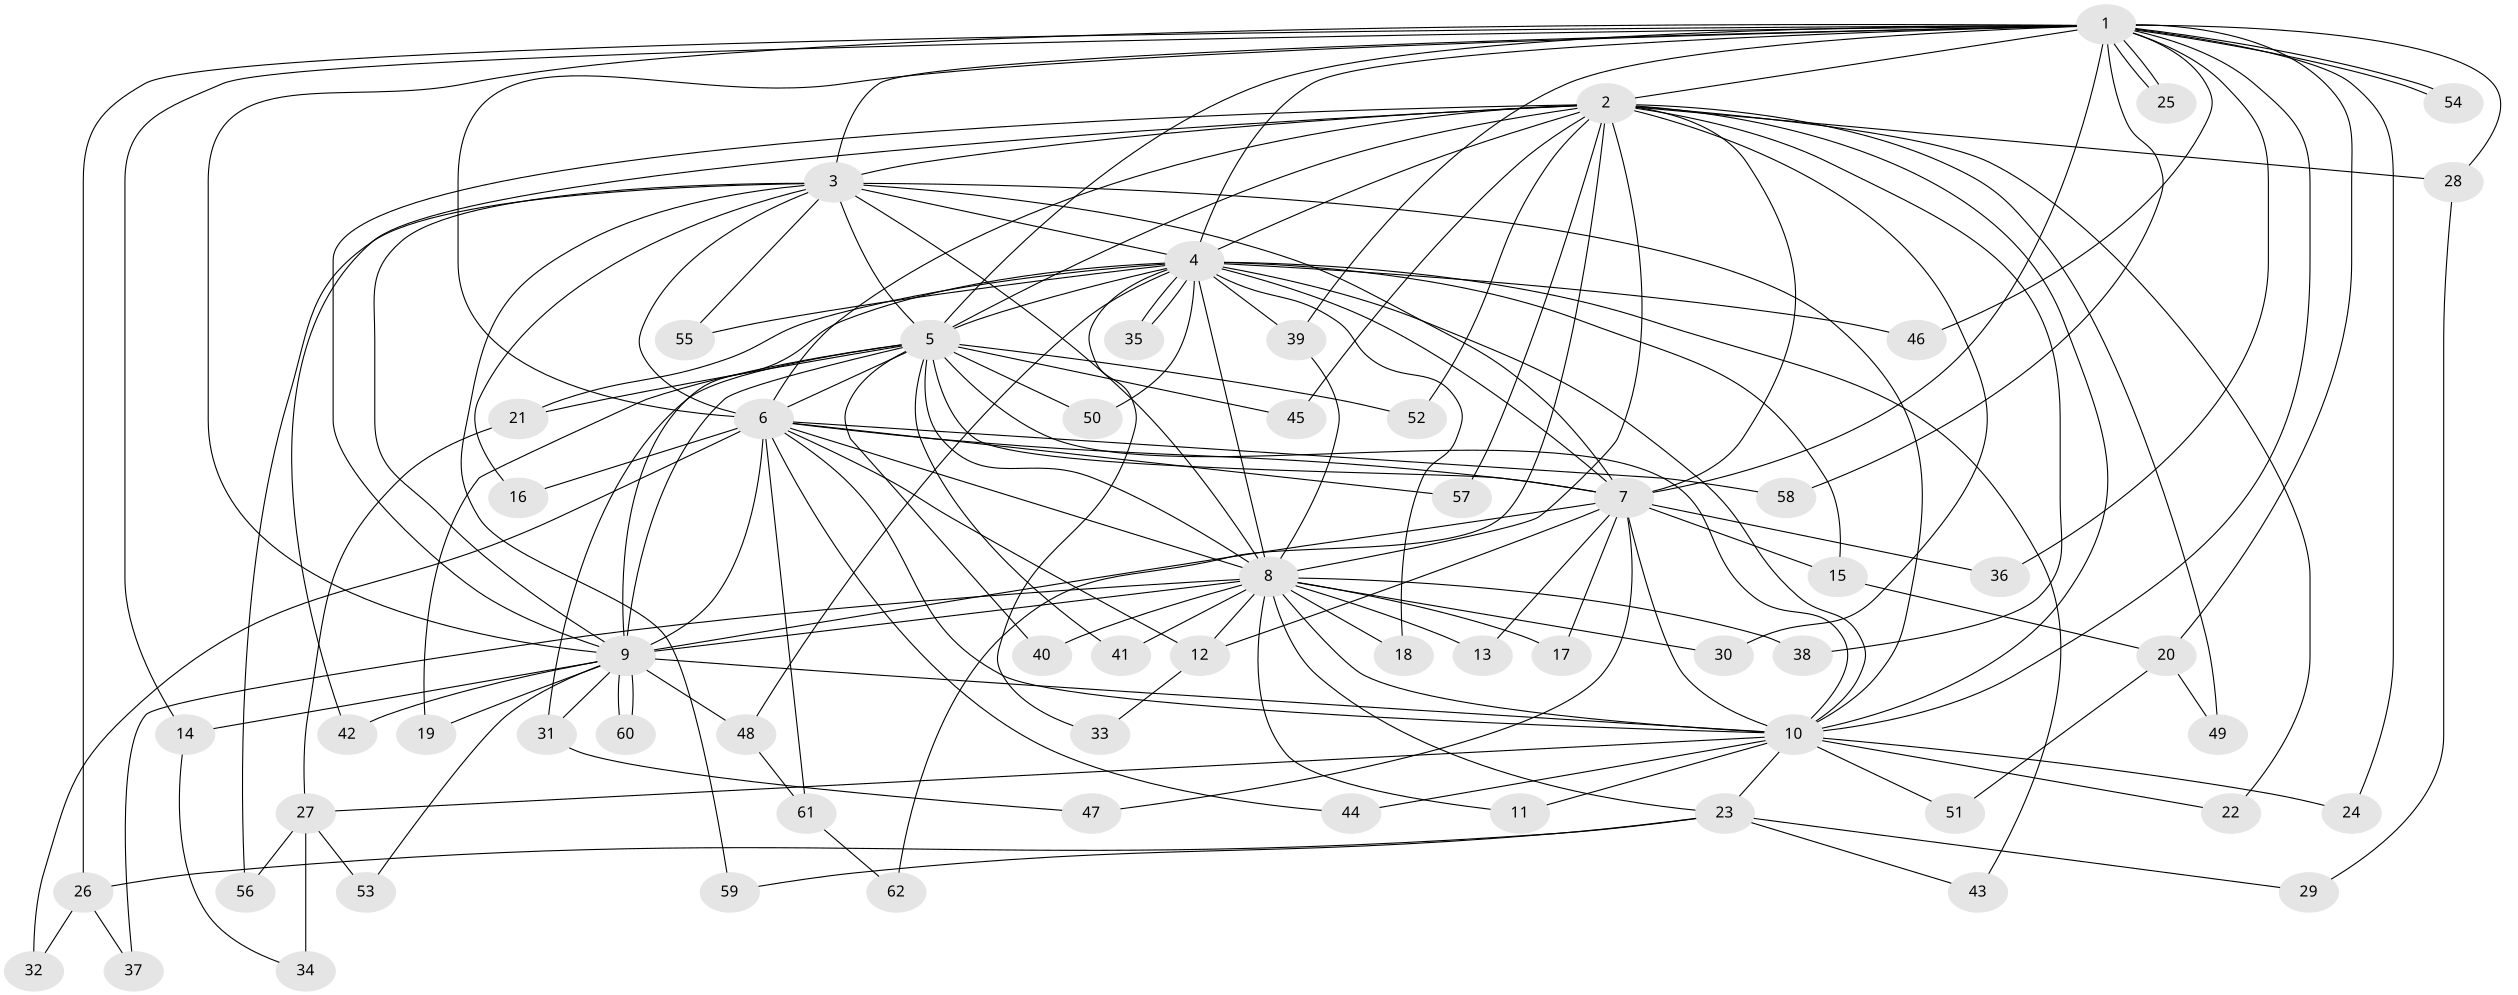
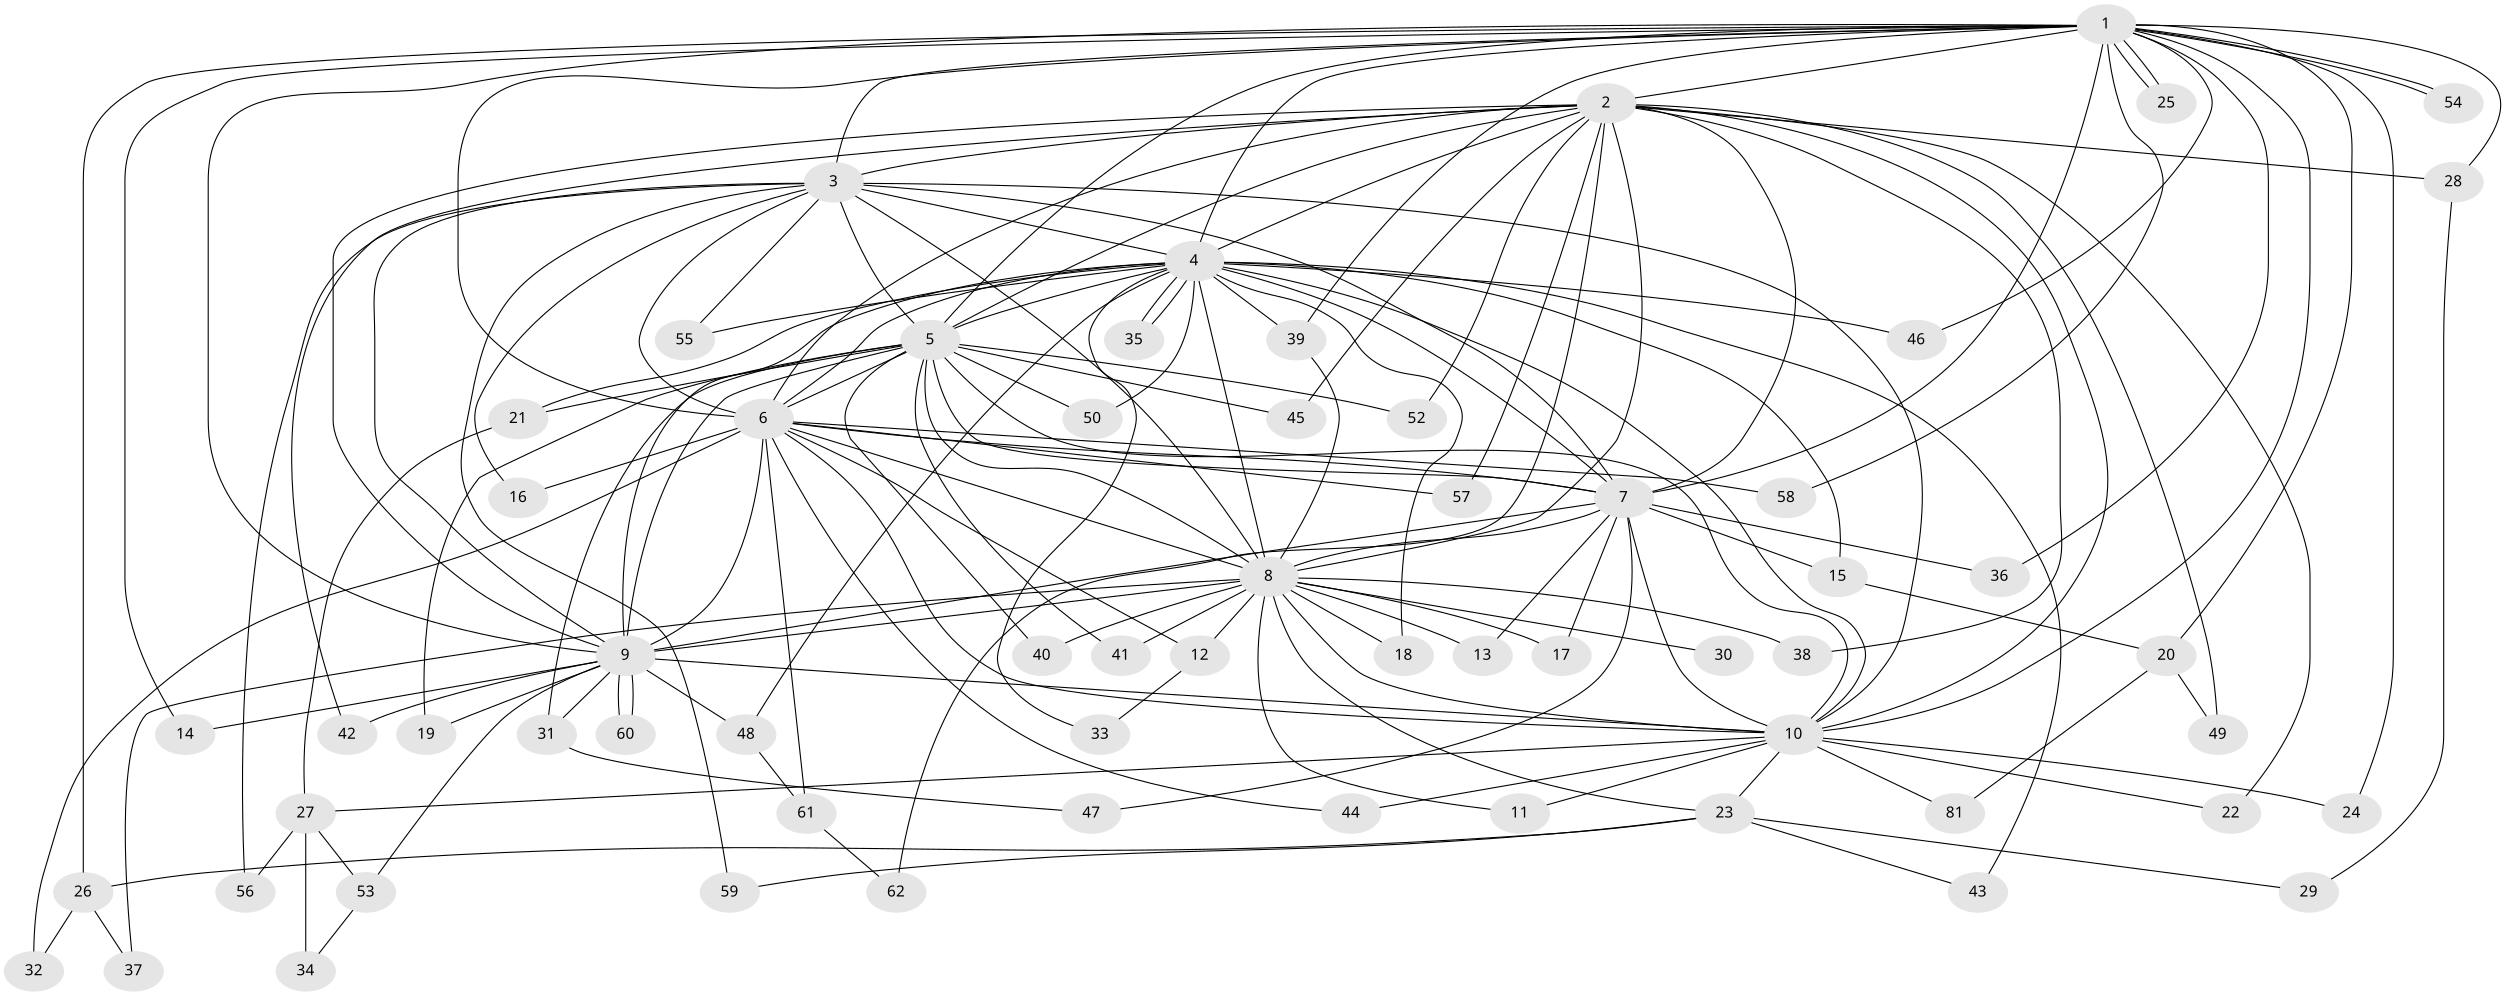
none -> (939, 302)
(1960, 329) -> none
(1423, 576) -> (1517, 531)
(1955, 814) -> (1955, 814)
(193, 886) -> (336, 932)
